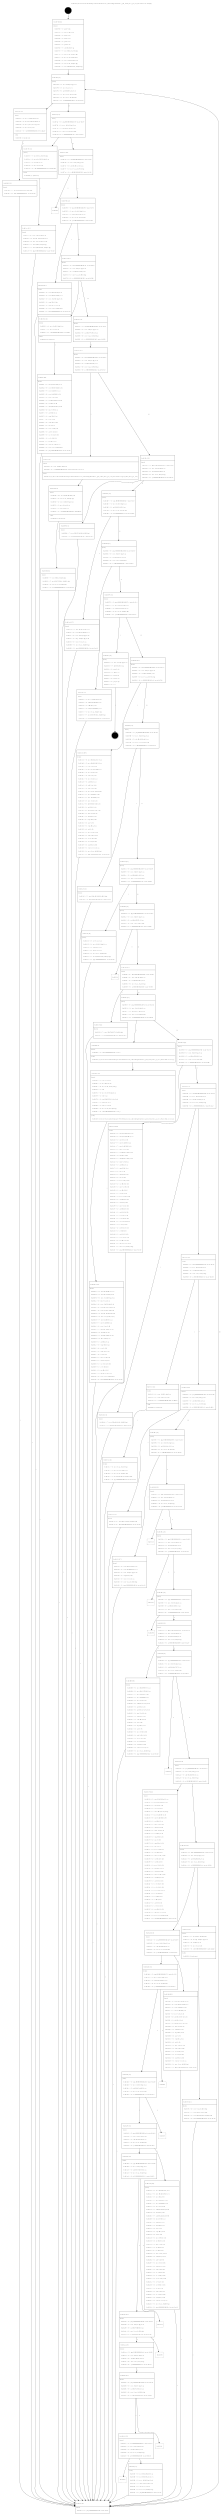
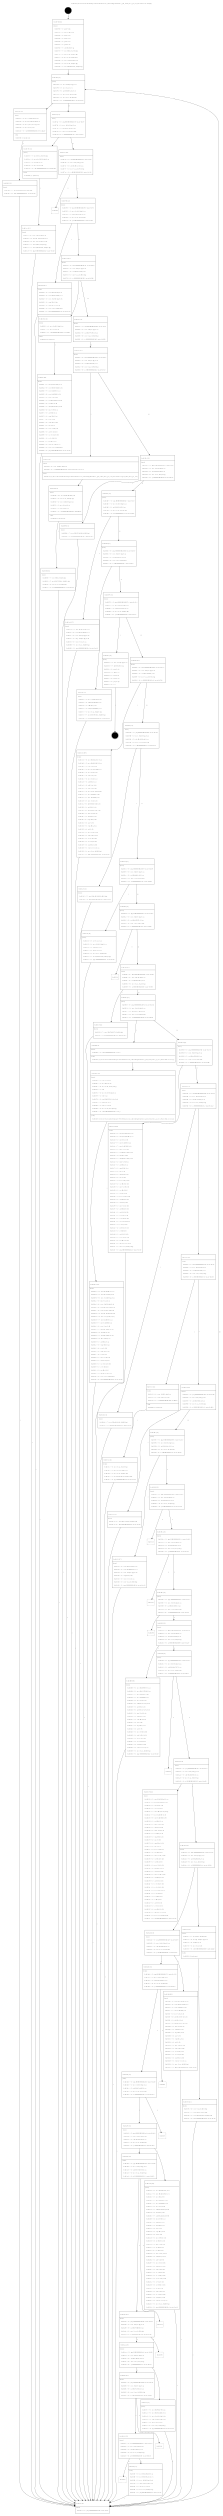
none -> (158, 2416)
